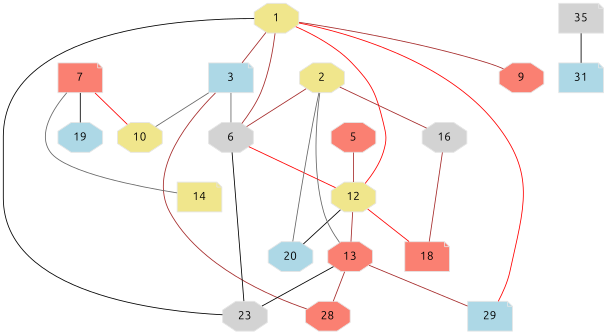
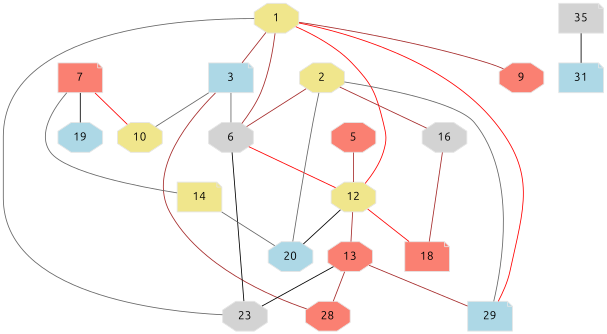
(3, 151) -> (3, 151)
(317, 170) -> (487, 143)
none -> (248, 229)
